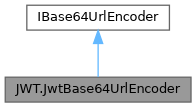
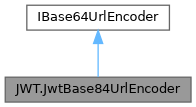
(98, 90) -> (98, 90)
